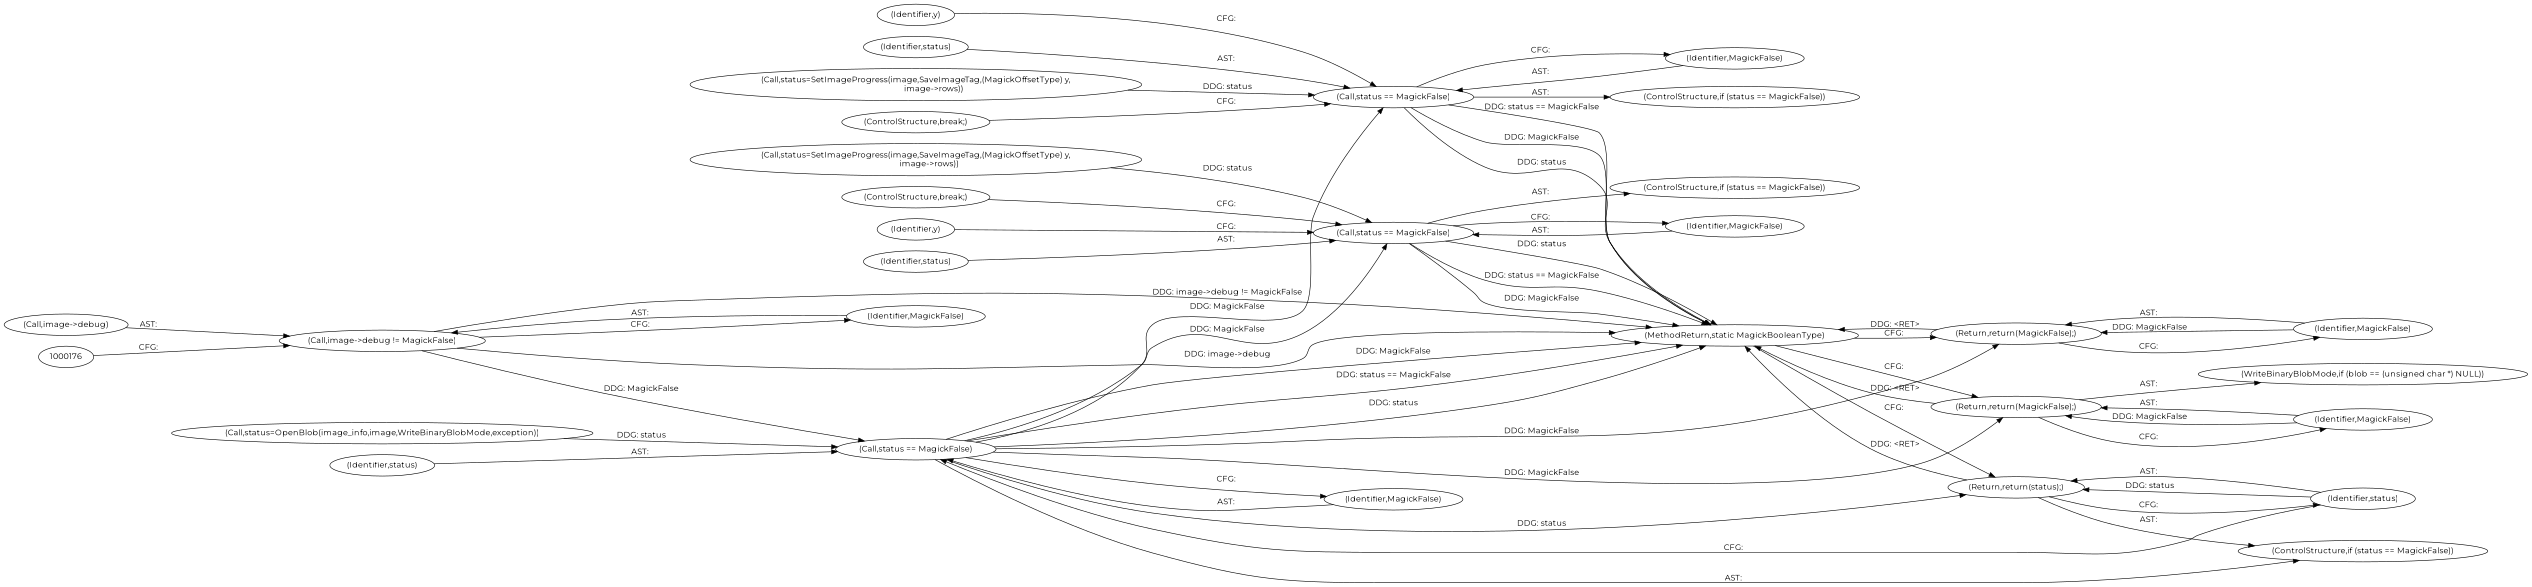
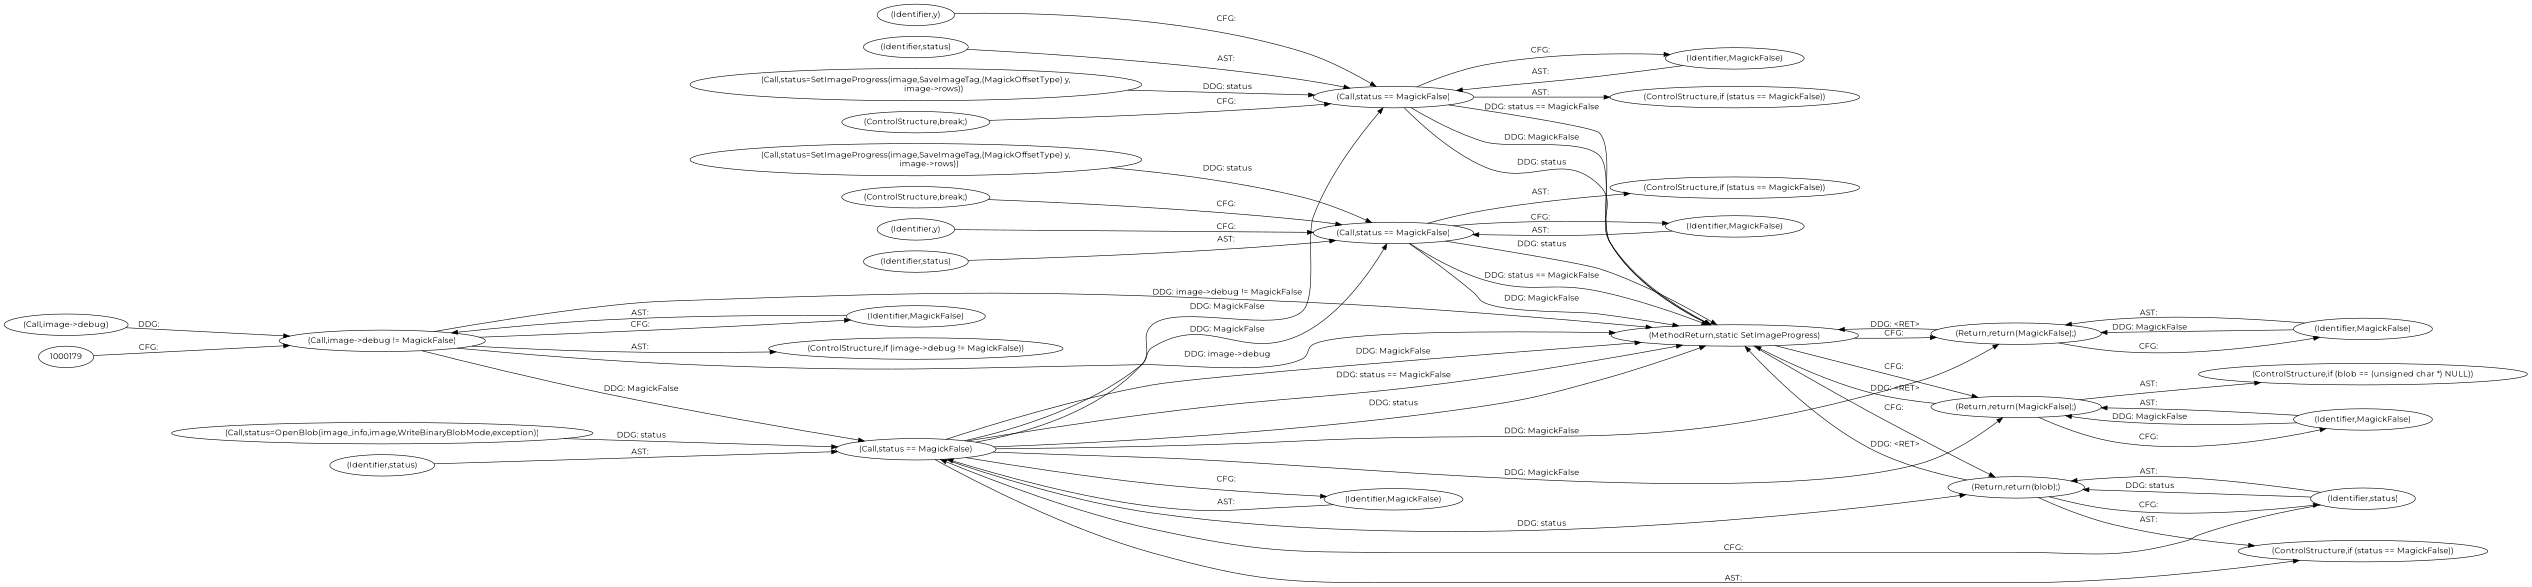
(150, 324) -> (150, 324)
(1735, 335) -> (1735, 335)
none -> (916, 349)
(66, 357) -> (66, 357)
(2363, 374) -> (2363, 374)
(2016, 487) -> (2016, 487)
